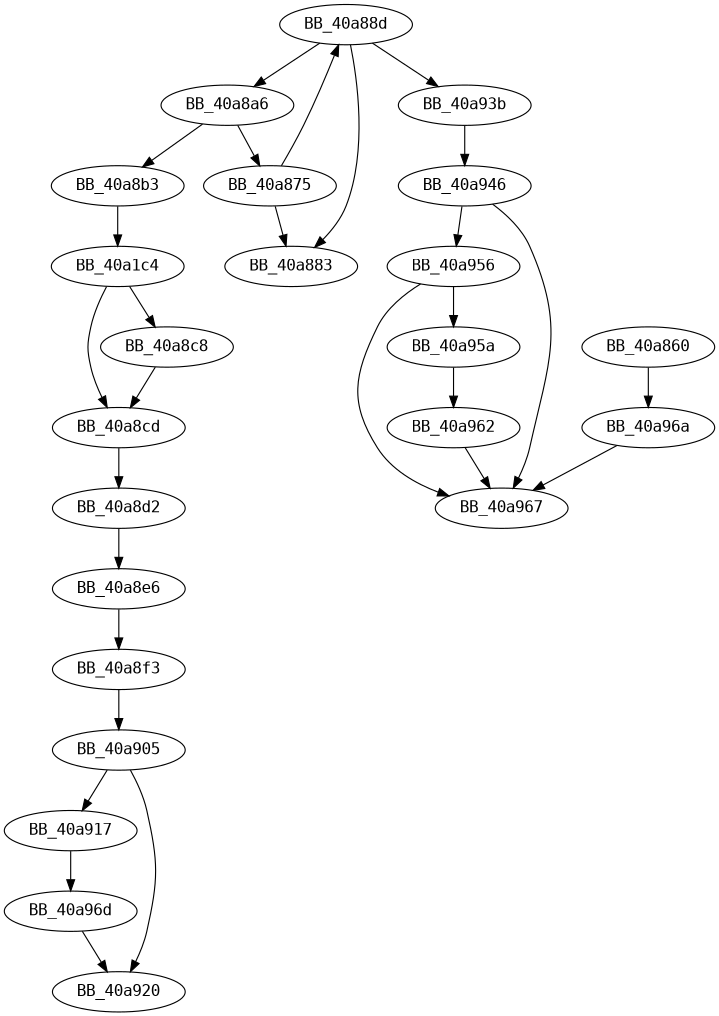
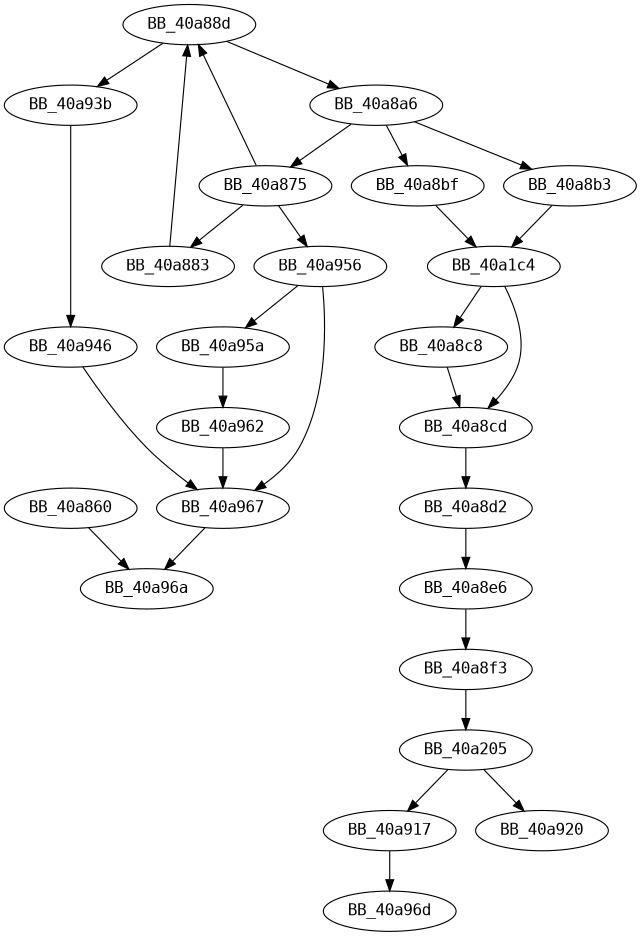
(358, 147) -> (178, 151)
none -> (418, 186)
(460, 221) -> (290, 221)
(580, 465) -> (189, 544)
(119, 750) -> (466, 750)
(92, 947) -> none
